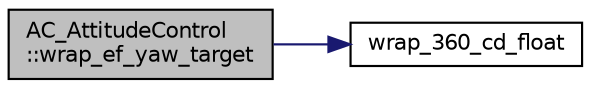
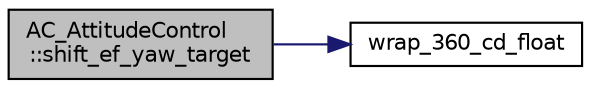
(141, 44) -> (141, 44)
